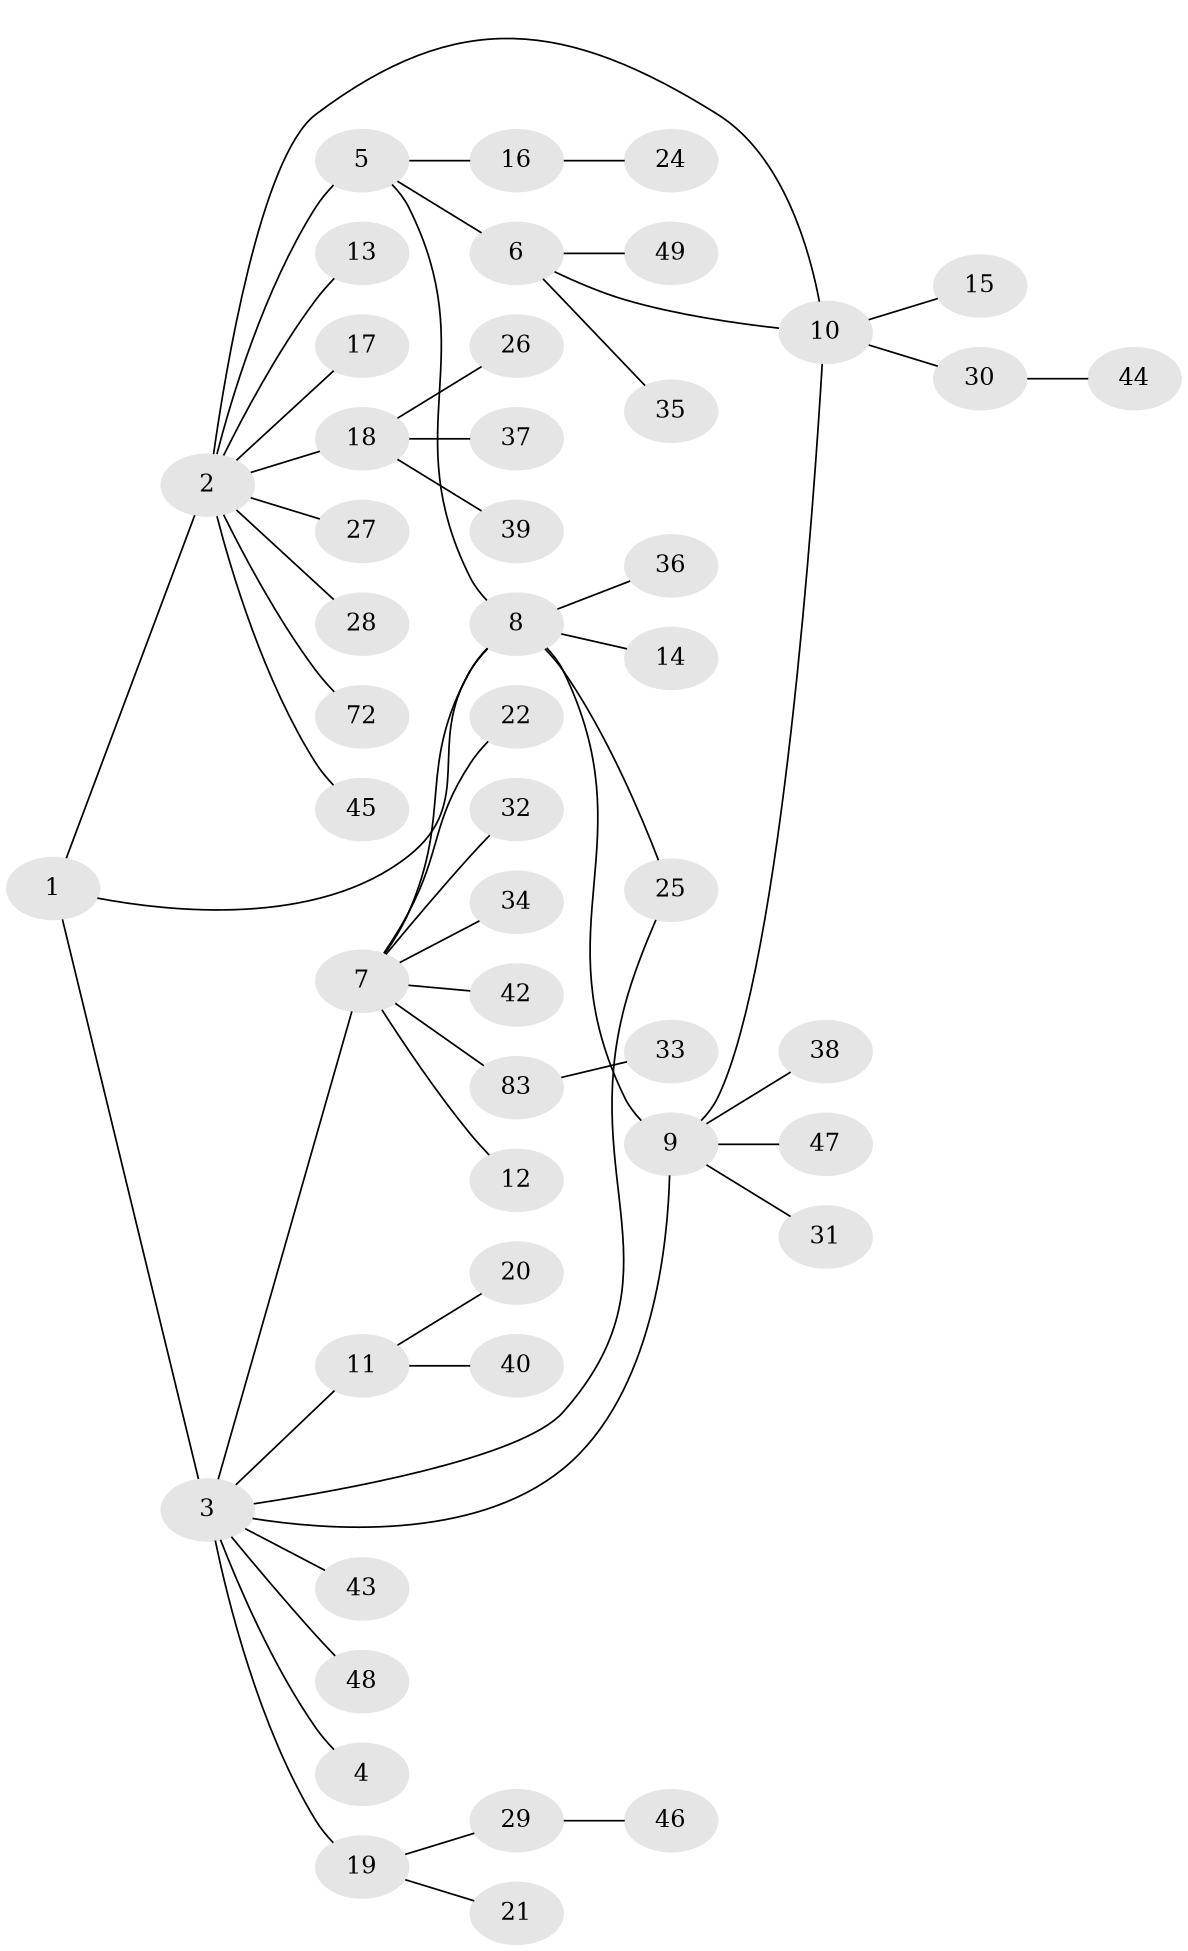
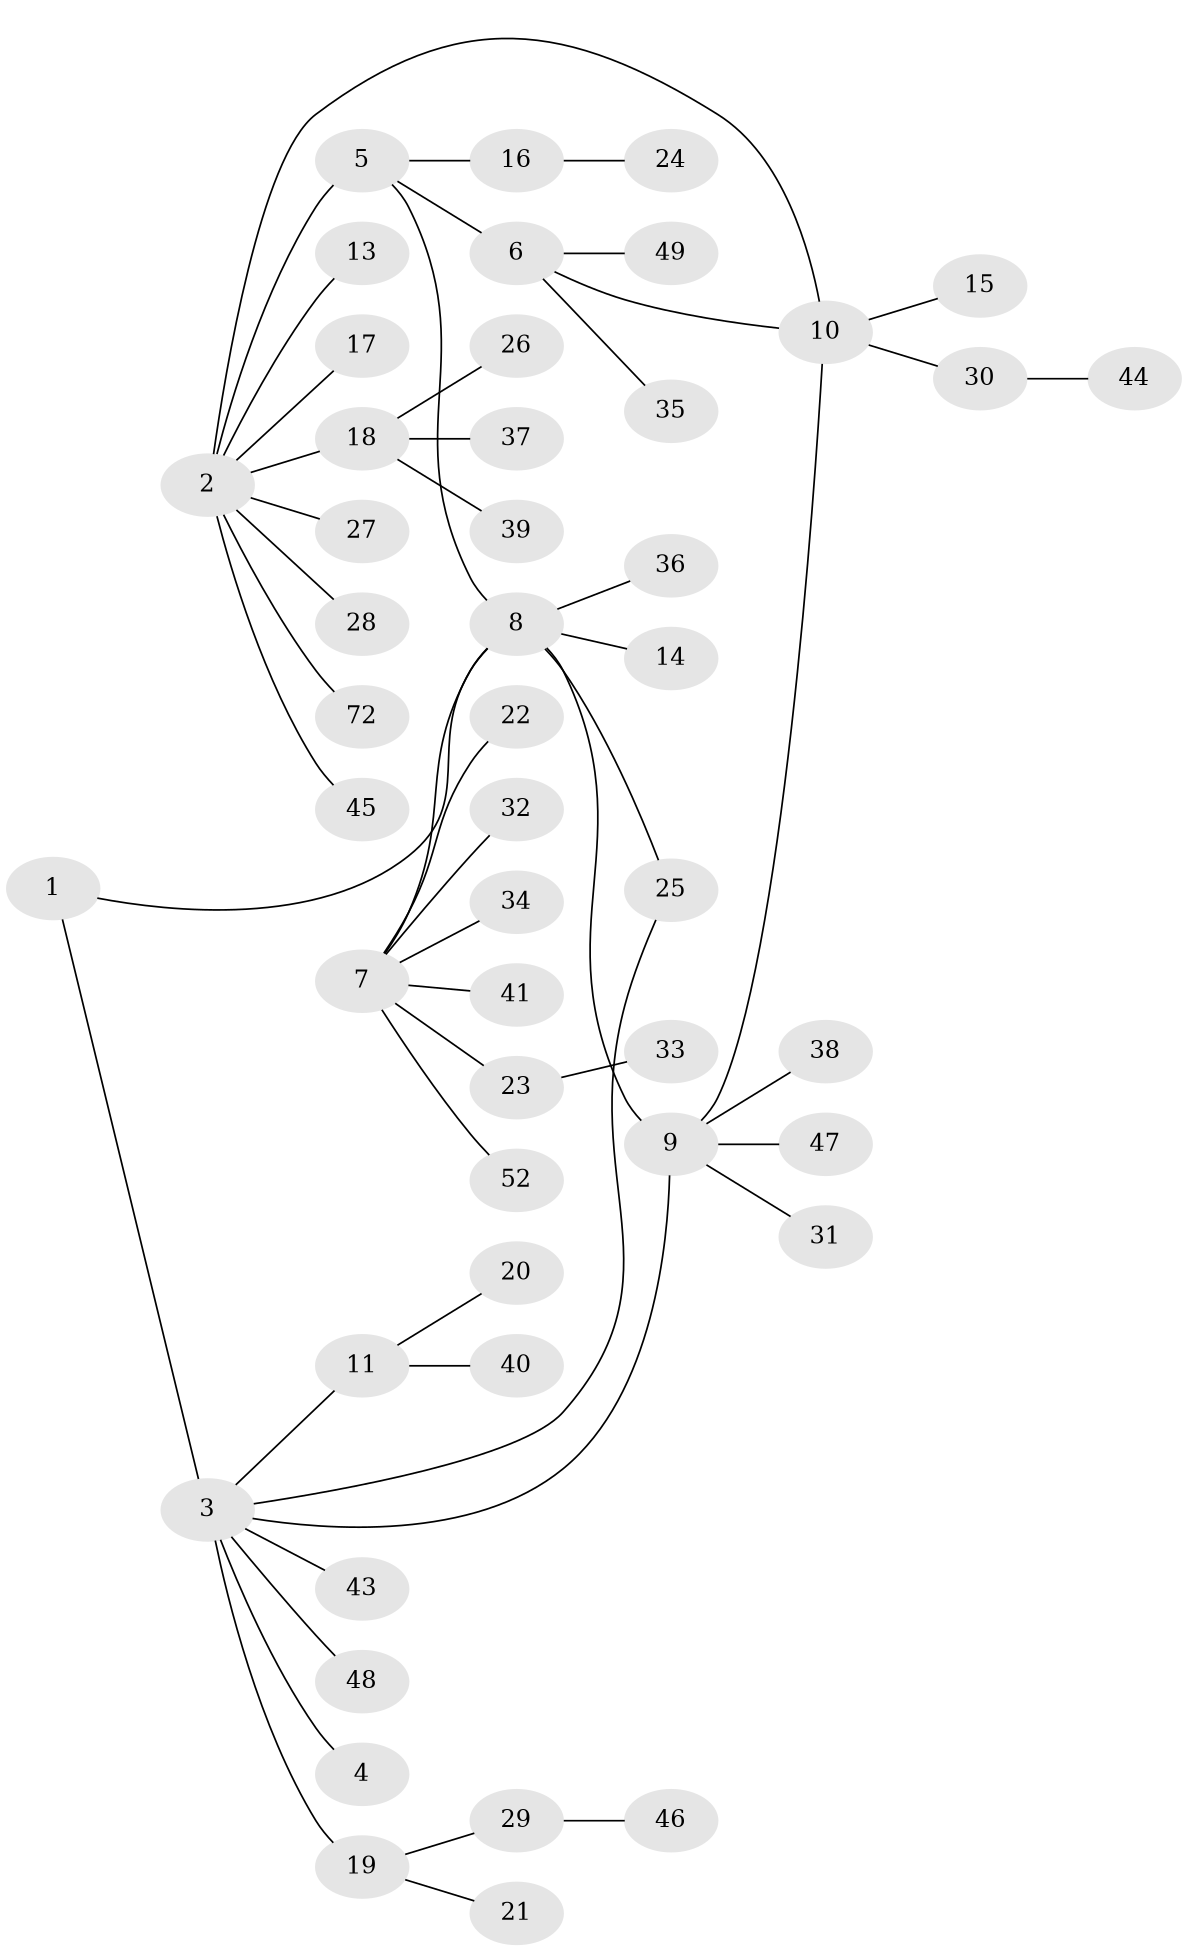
(131, 687) -> none
(517, 995) -> (517, 995)
(517, 1088) -> (517, 1088)
(517, 1180) -> (517, 1180)
(285, 1245) -> none
